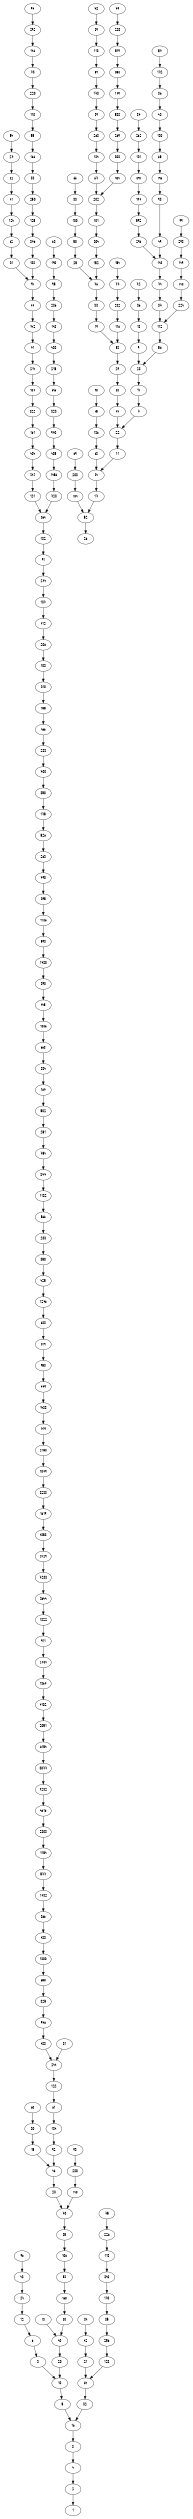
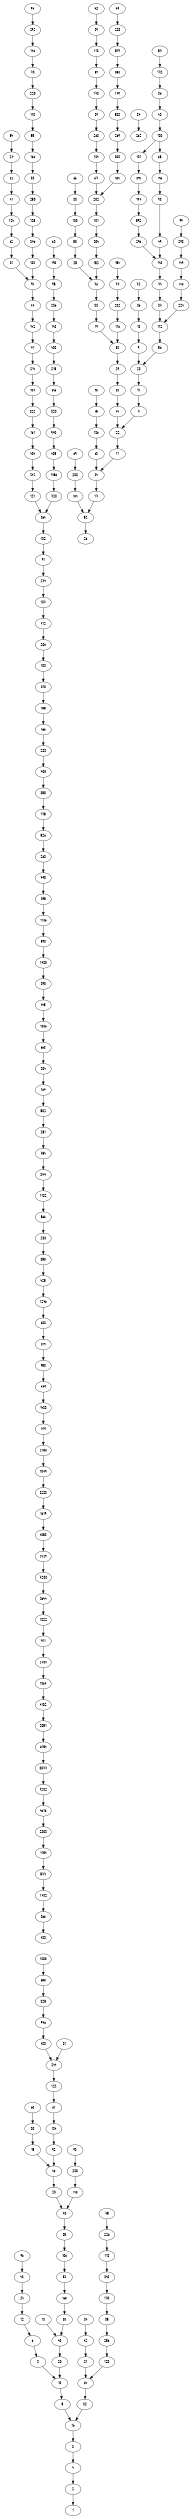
(139, 145) -> (150, 146)
(43, 1947) -> none
